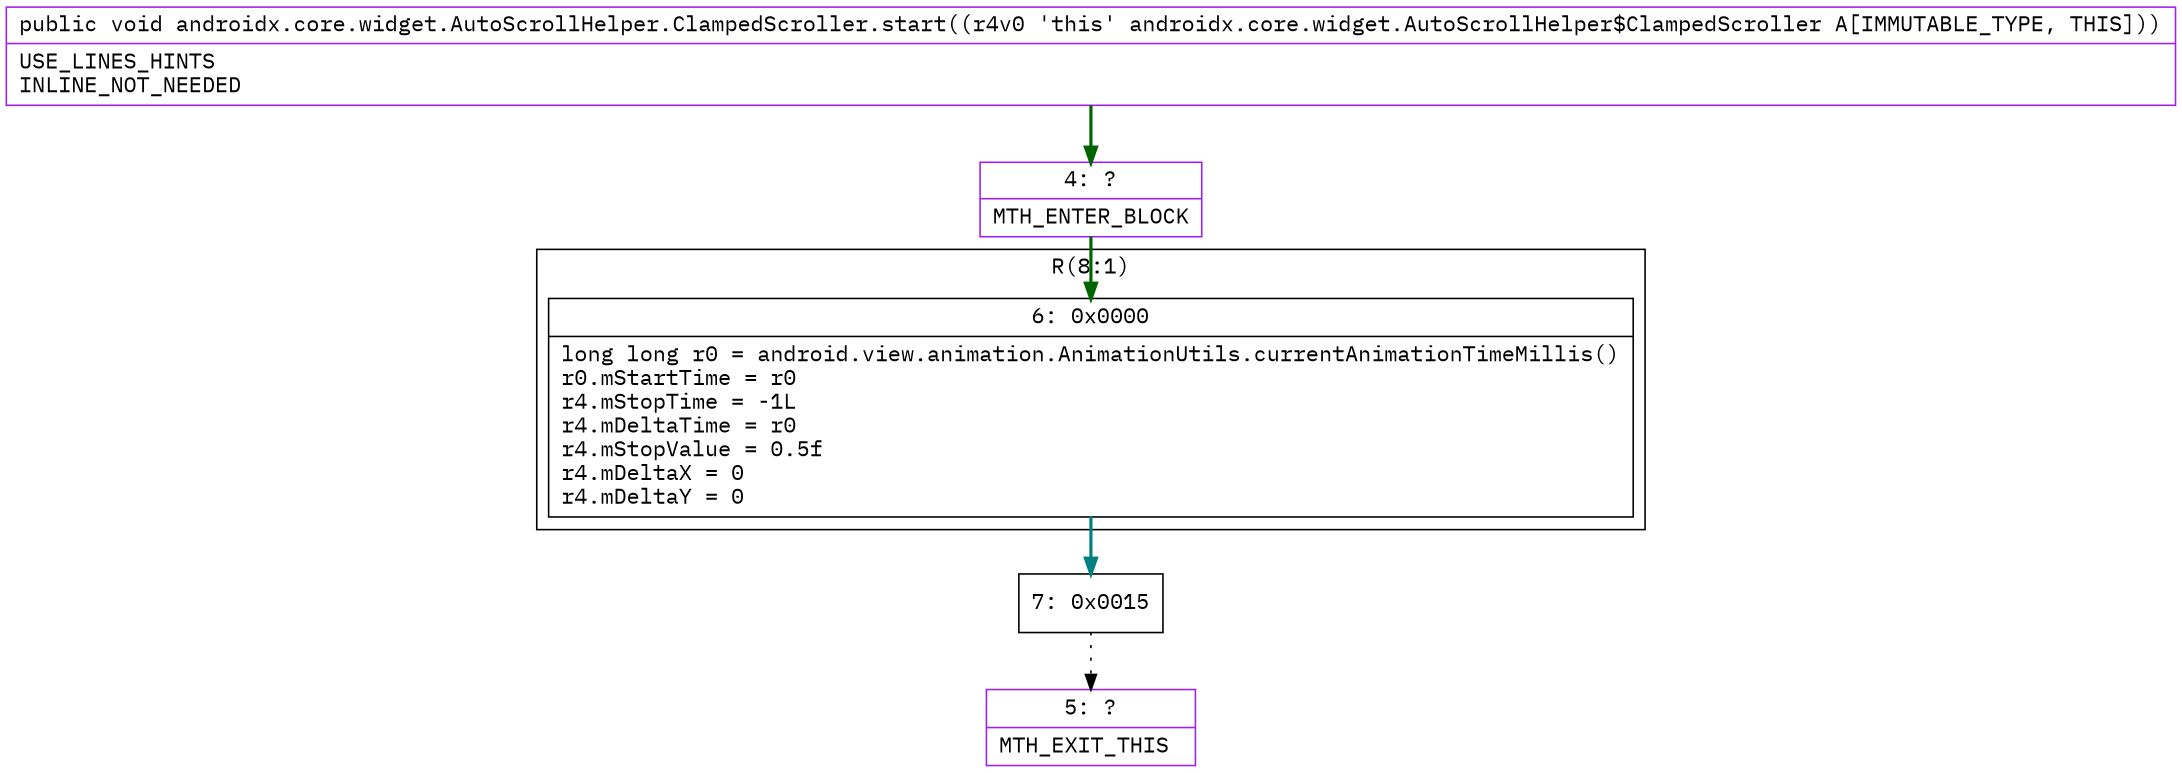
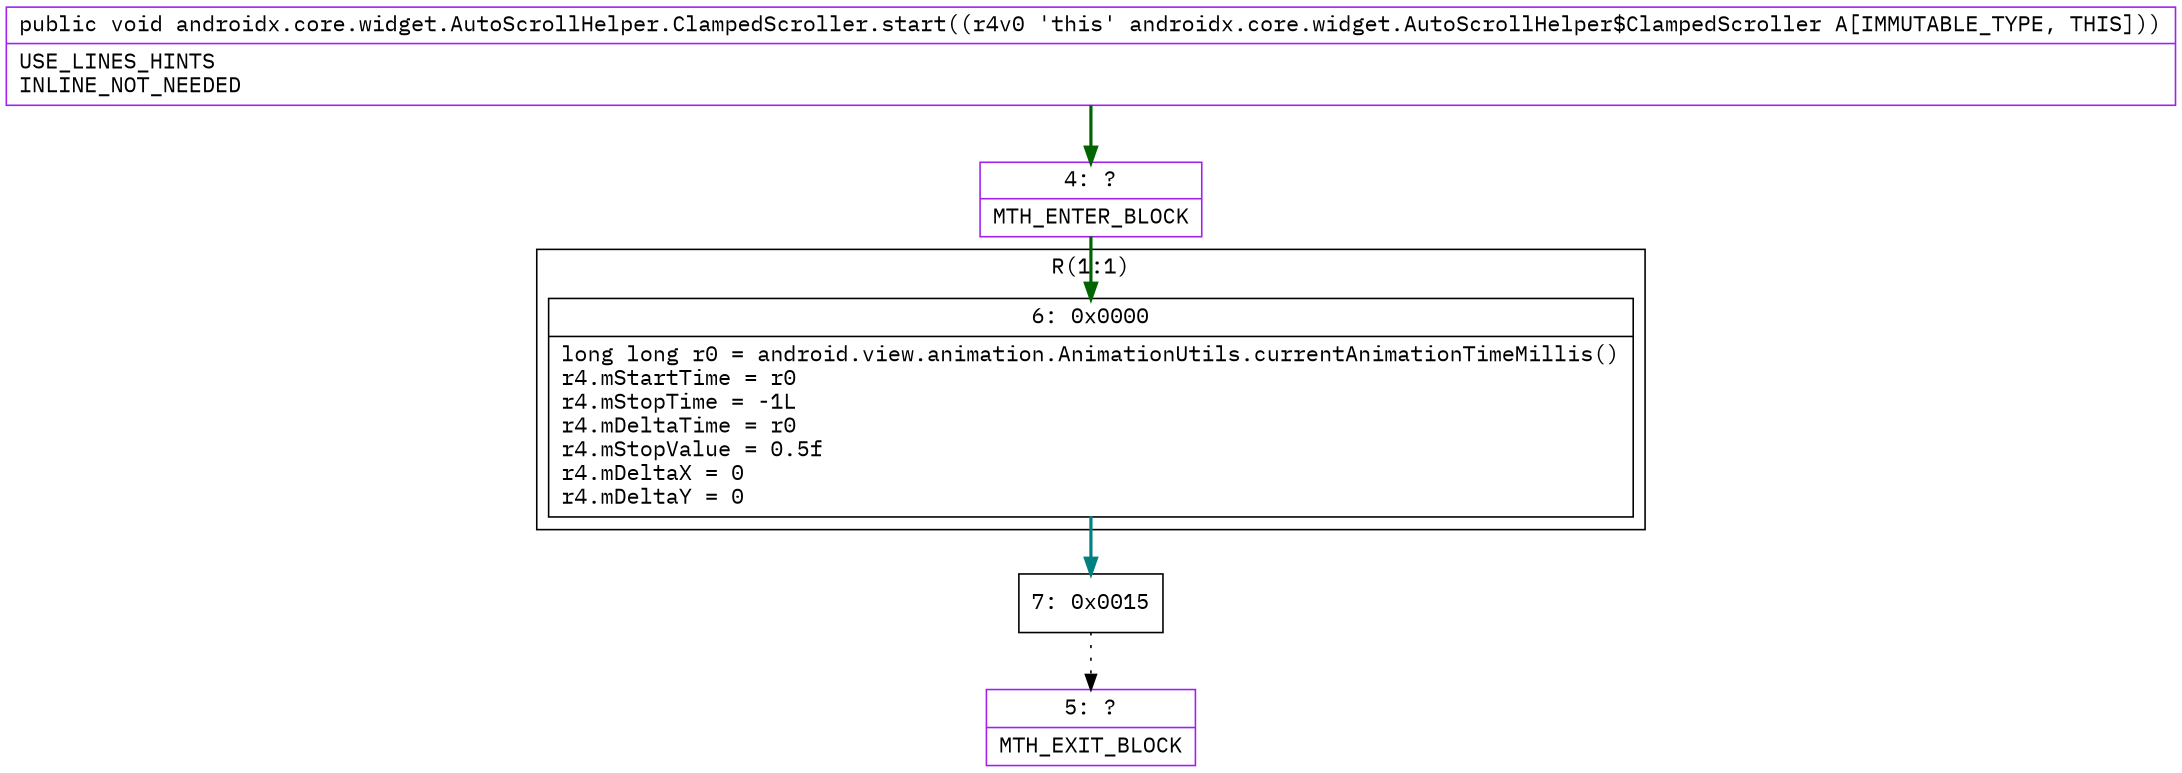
(1091, 268) -> (1091, 268)
(679, 378) -> (679, 378)
(1085, 746) -> (1091, 746)
